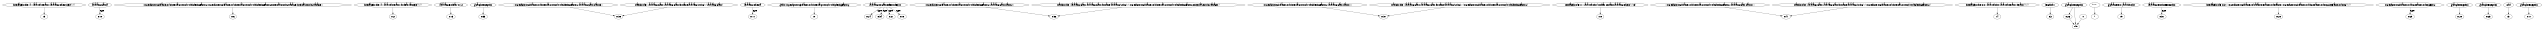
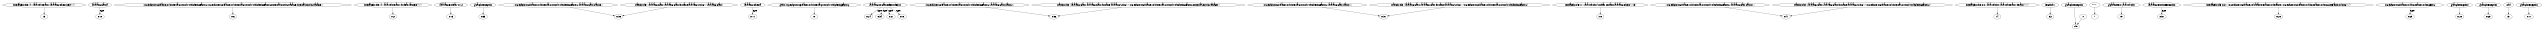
(2121, 5) -> (2121, 5)
(2068, 17) -> none
